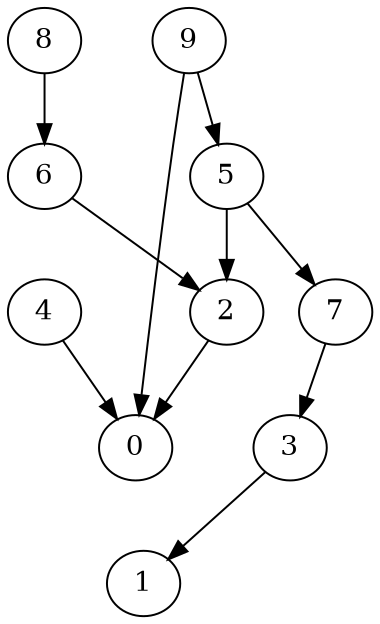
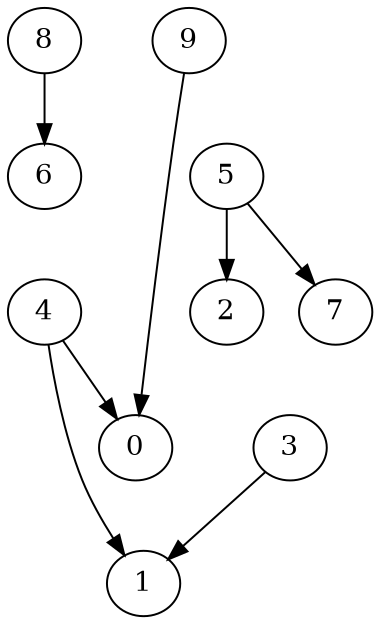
(205, 99) -> none
(127, 238) -> none
(187, 371) -> none
(316, 371) -> none
none -> (70, 445)
